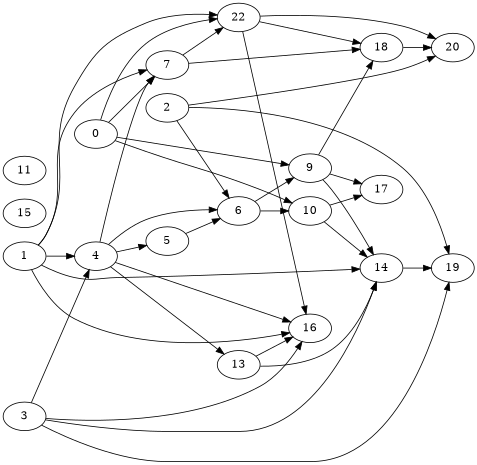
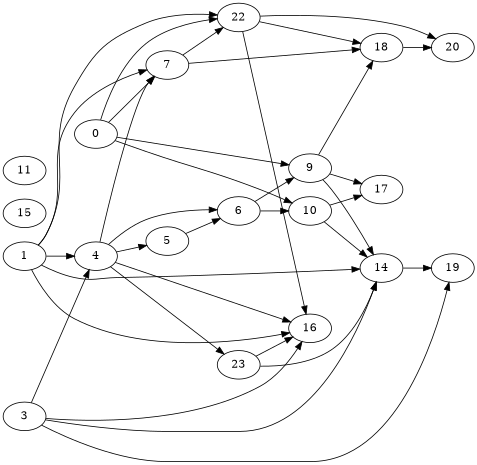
(167, 108) -> none
(239, 365) -> (239, 365)
